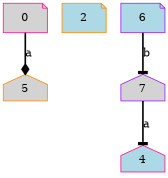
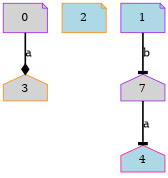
(25, 18) -> (25, 18)
(143, 18) -> (143, 18)
(25, 89) -> (25, 89)
